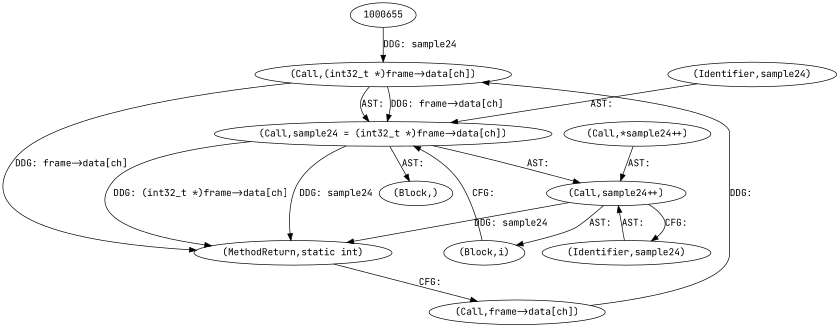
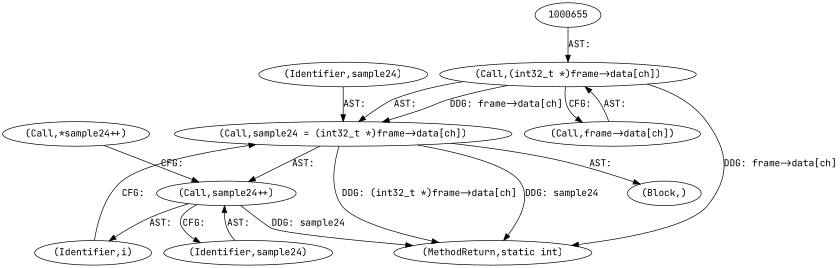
(420, 45) -> (582, 45)
(642, 164) -> (175, 164)
(744, 193) -> (618, 104)
(484, 253) -> (93, 253)
(402, 282) -> (567, 104)
